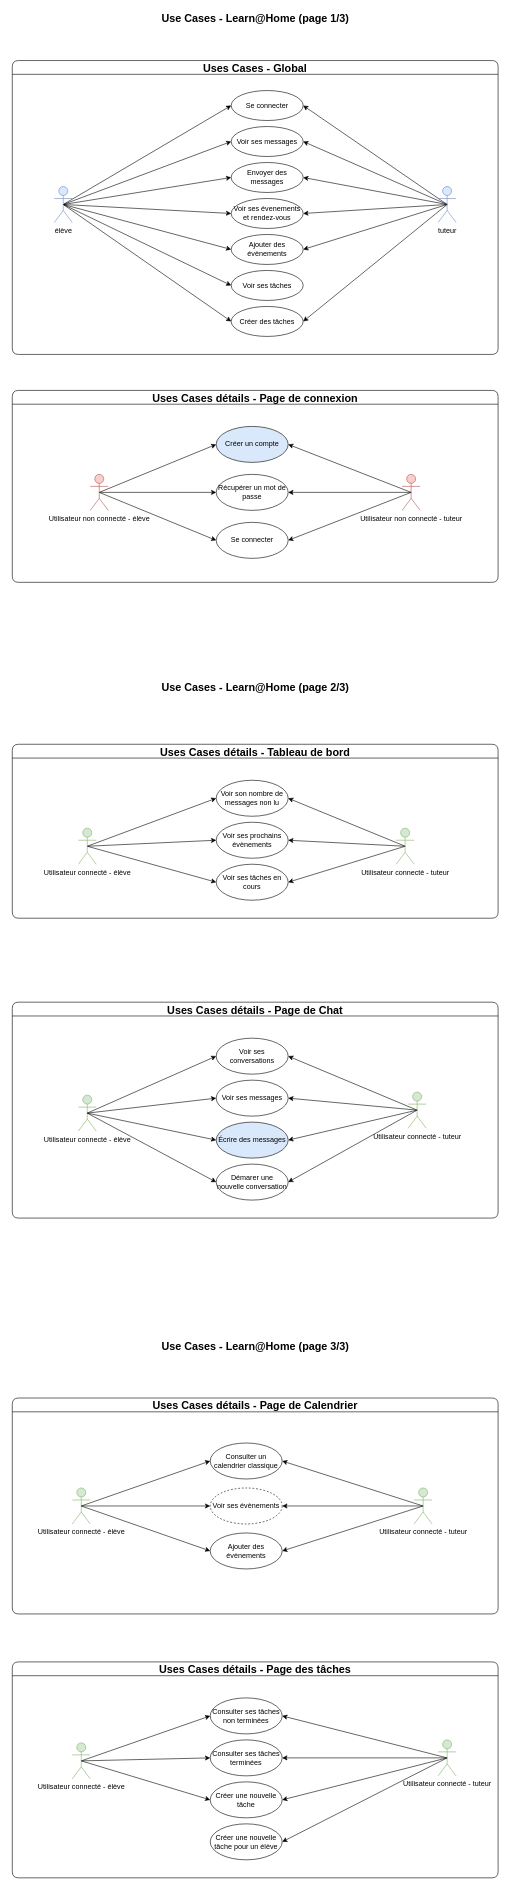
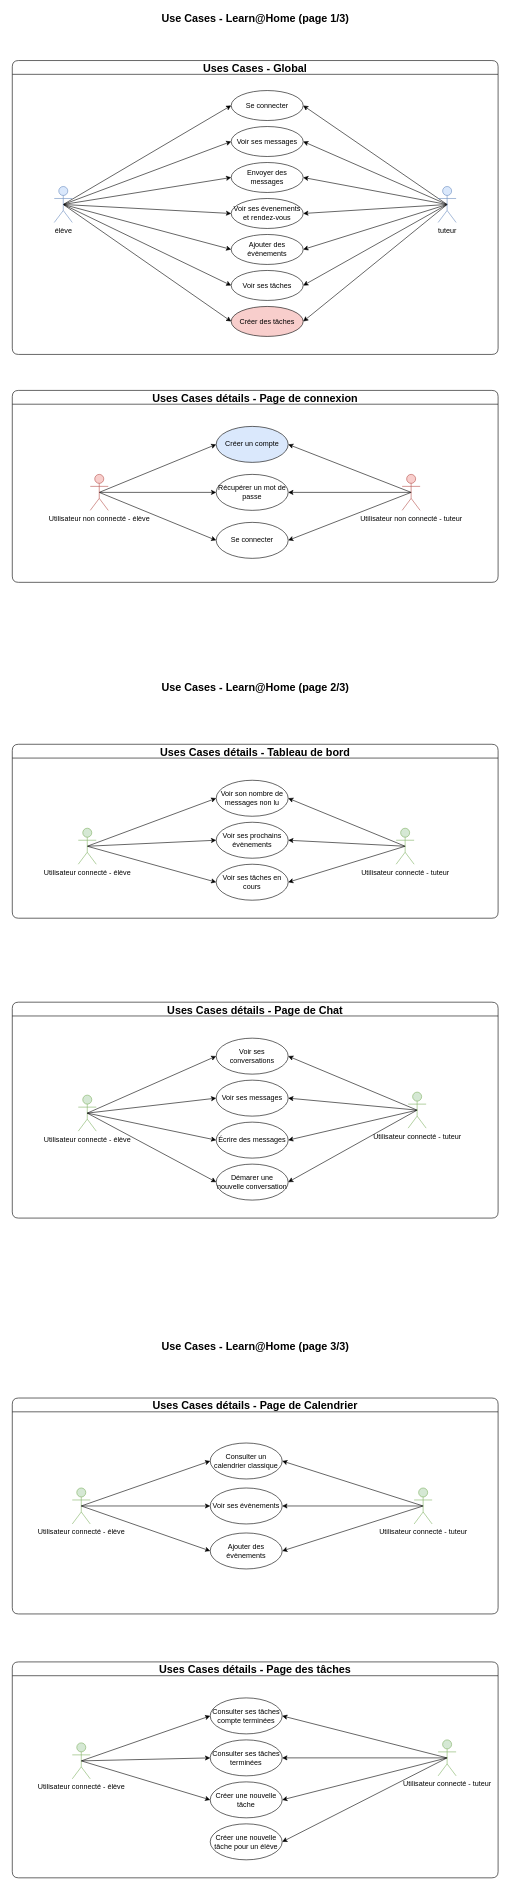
none -> (371, 247)
(267, 321) -> (267, 321)
(252, 1140) -> (252, 1140)
(246, 1506) -> (246, 1506)
(246, 1716) -> (246, 1716)
